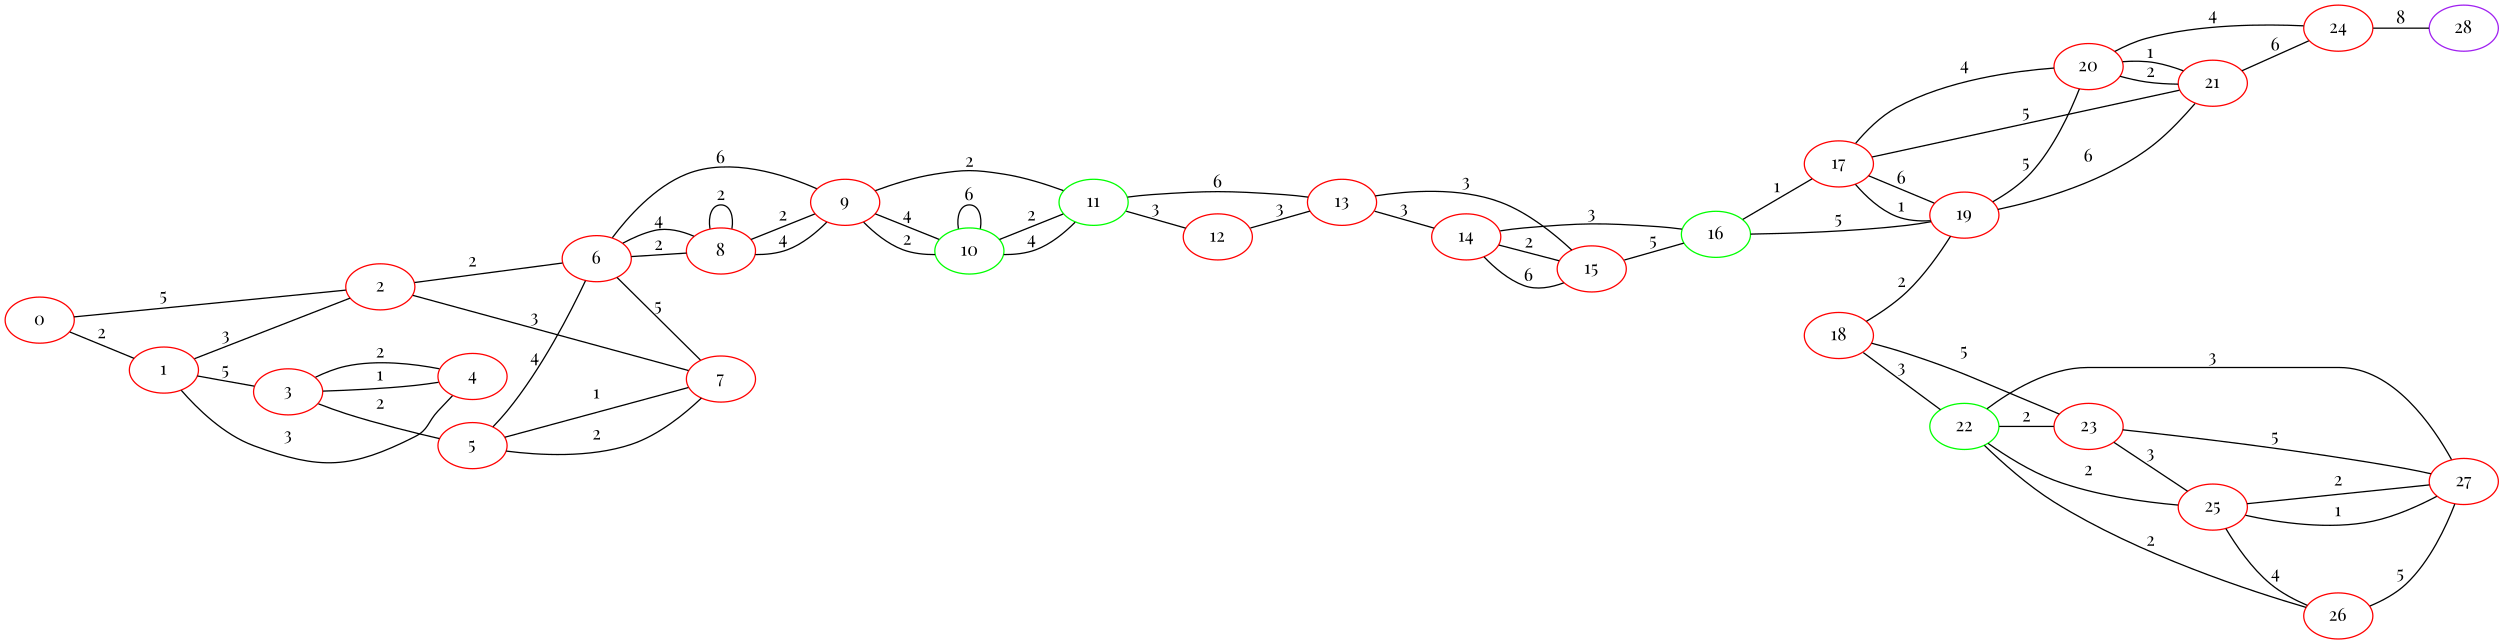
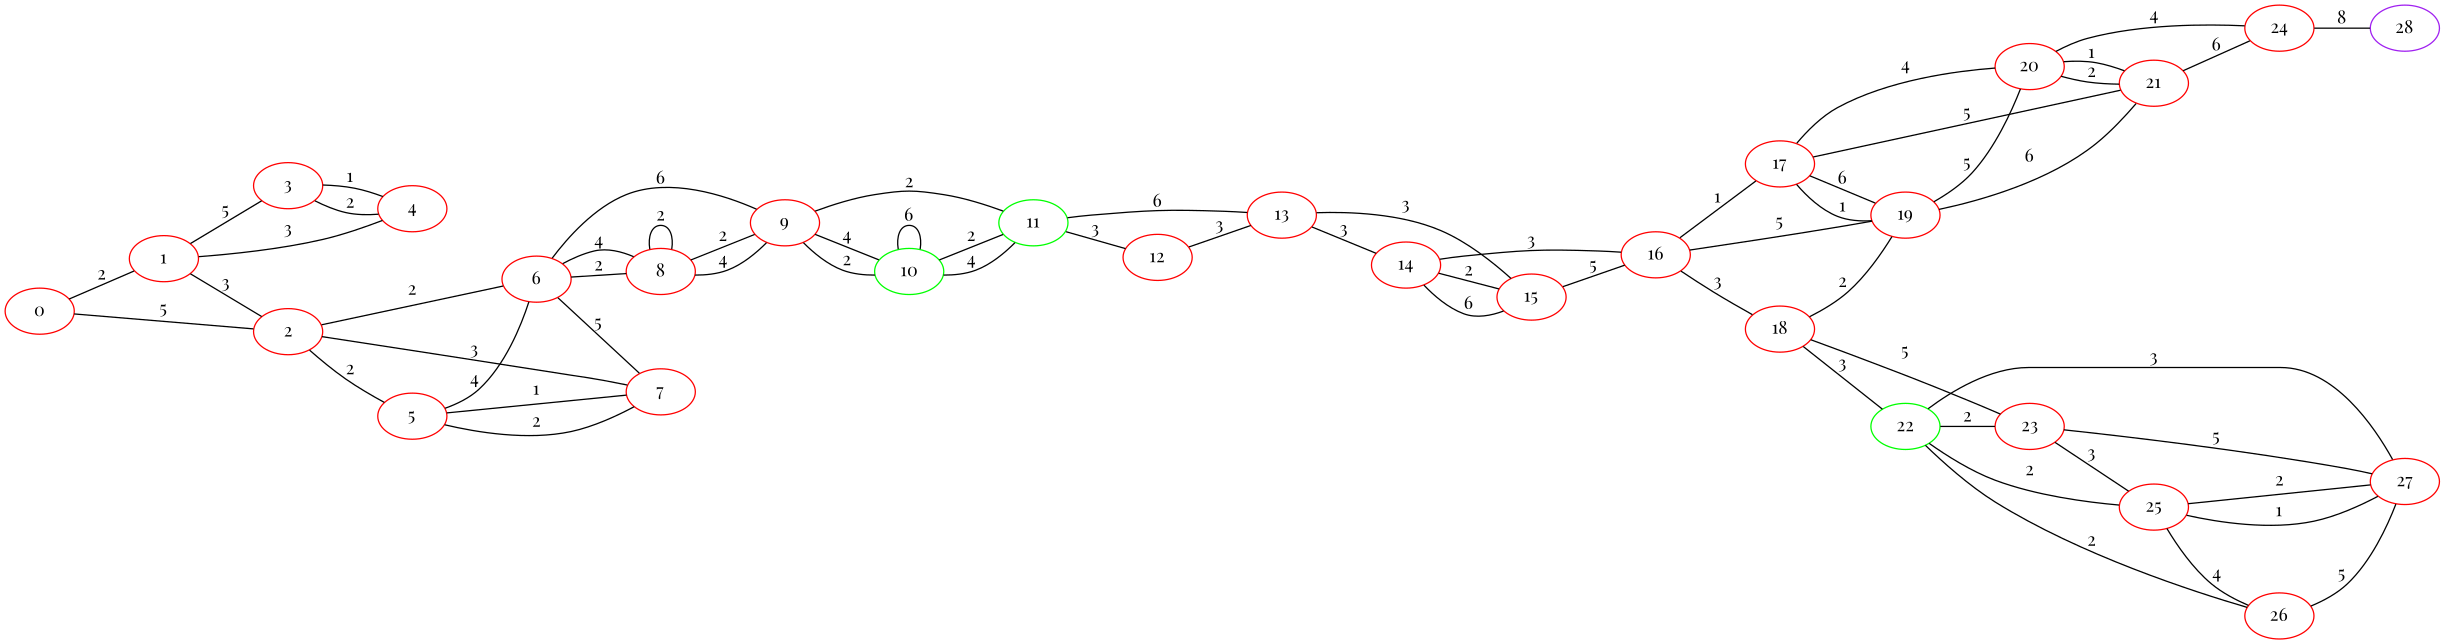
(1716, 234) -> (1656, 255)
none -> (1716, 294)
(378, 423) -> (345, 379)
